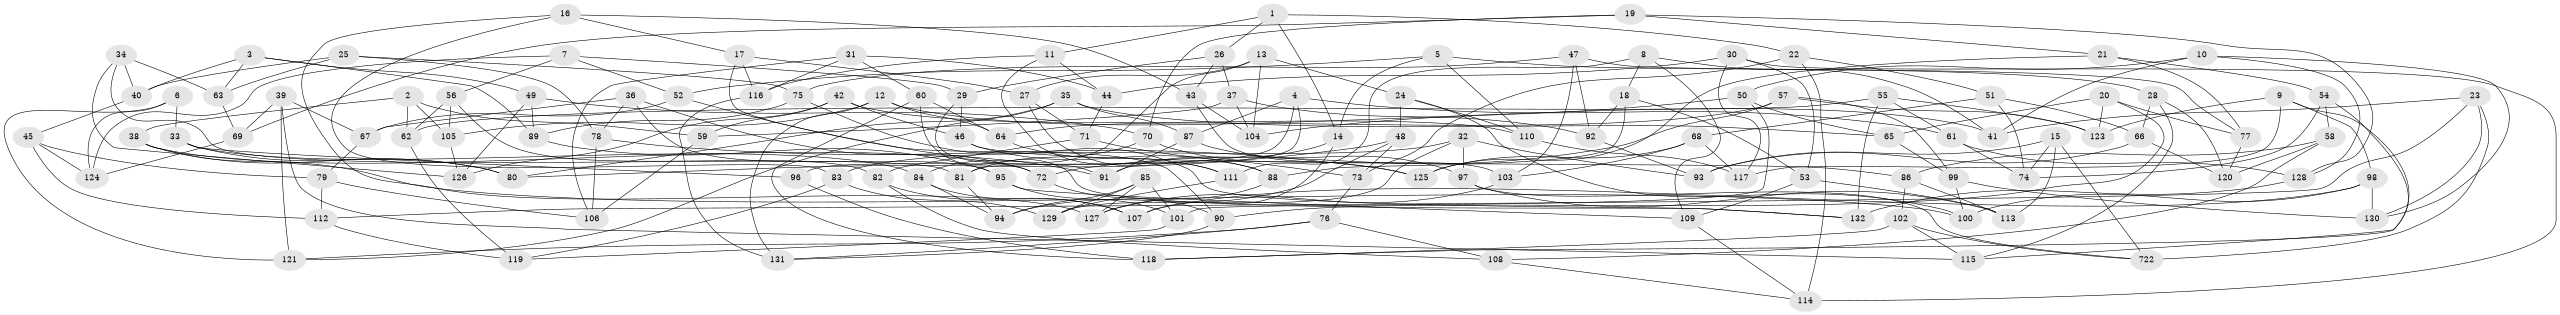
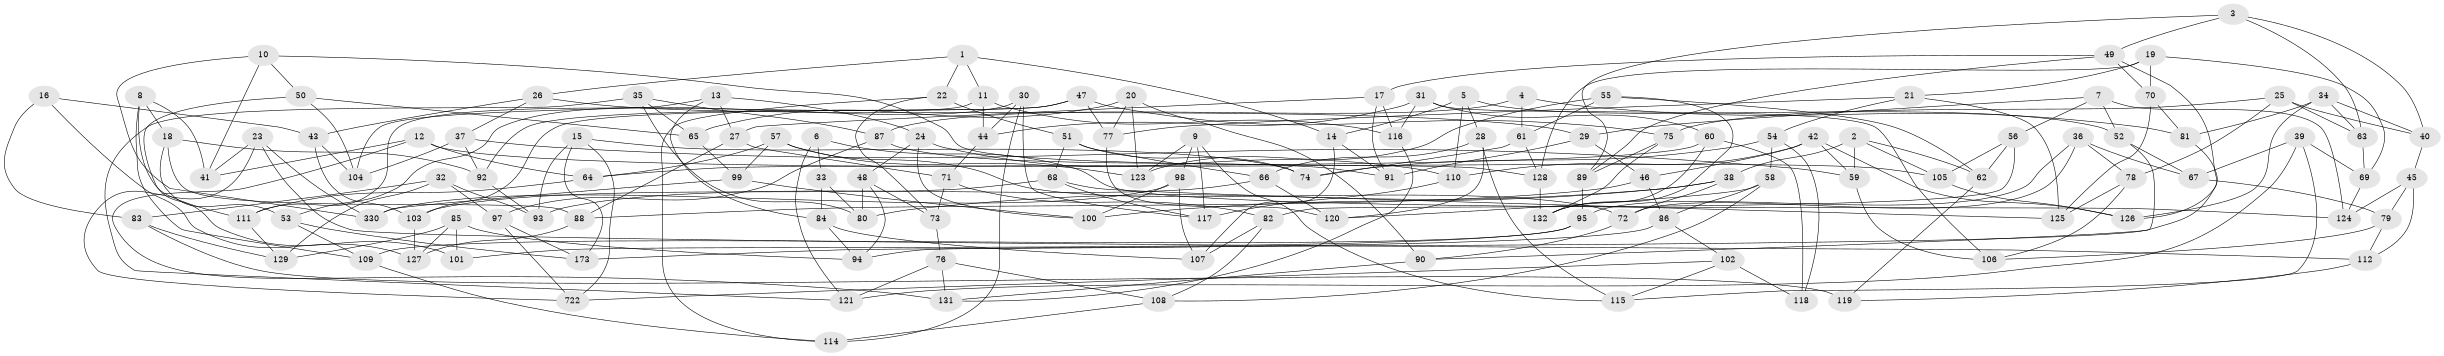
(642, 32) -> (1742, 59)
(796, 178) -> none
(2008, 219) -> (582, 260)
(2372, 219) -> (372, 219)
(786, 248) -> none
